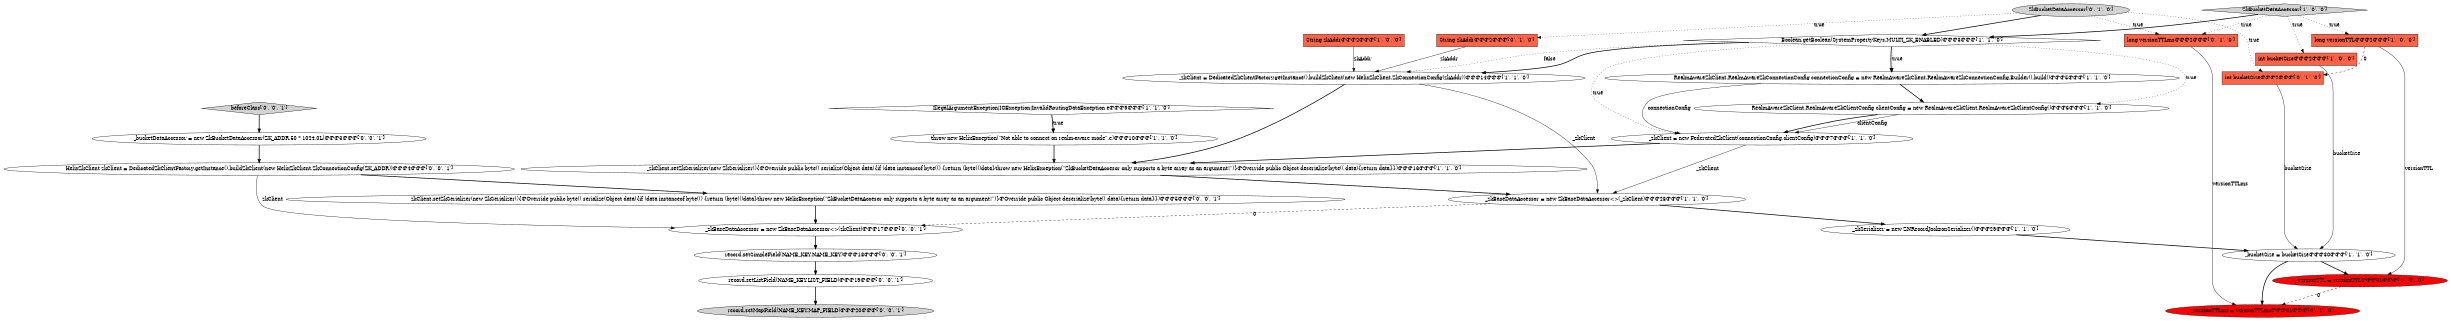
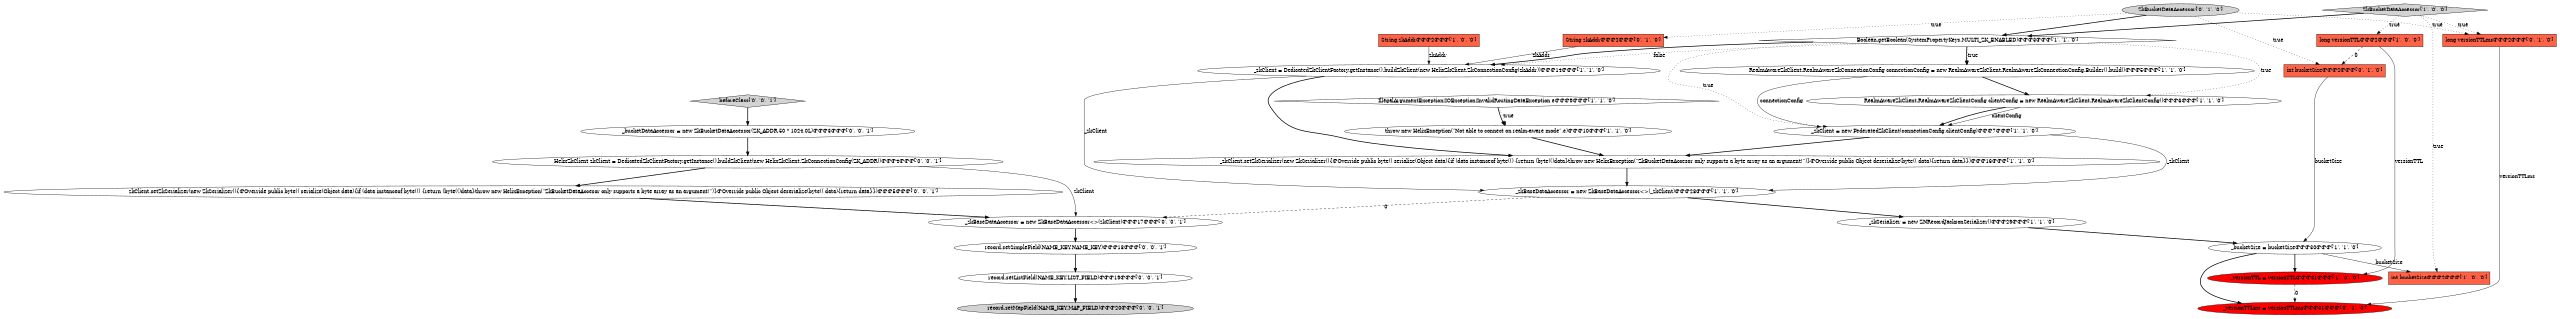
(2333, 156) -> (2364, 263)
